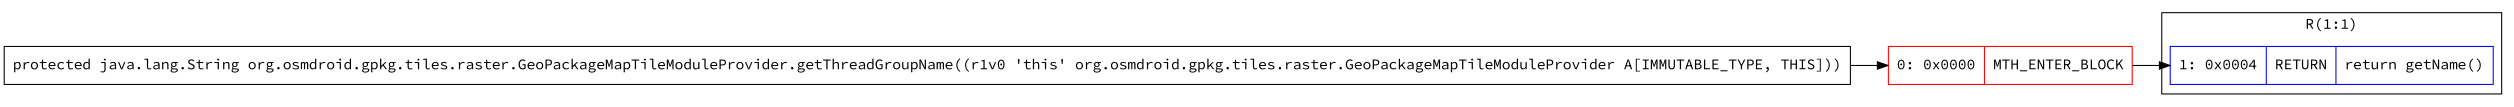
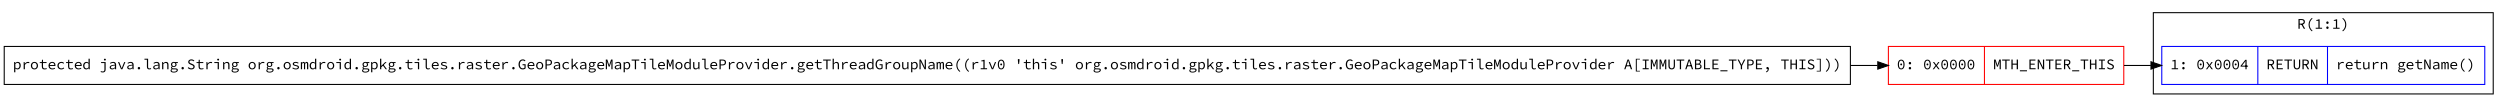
(2058, 65) -> (2054, 65)
